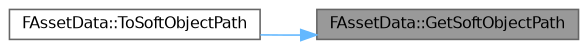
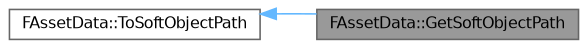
(280, 35) -> (297, 14)
